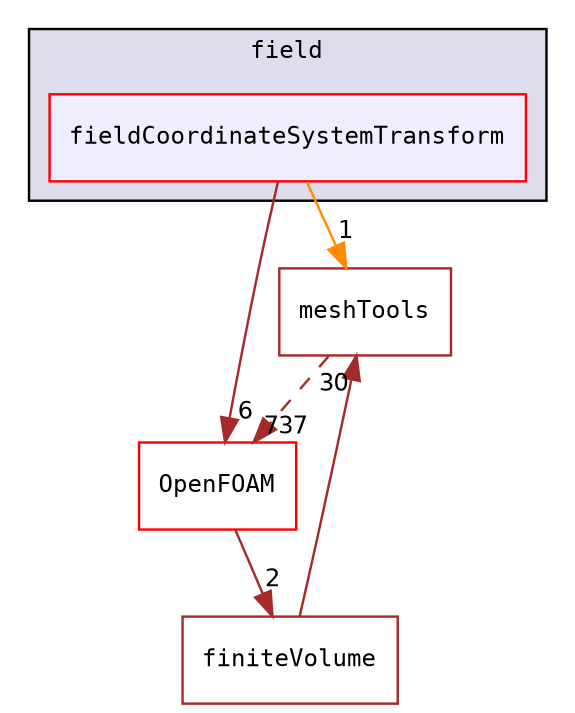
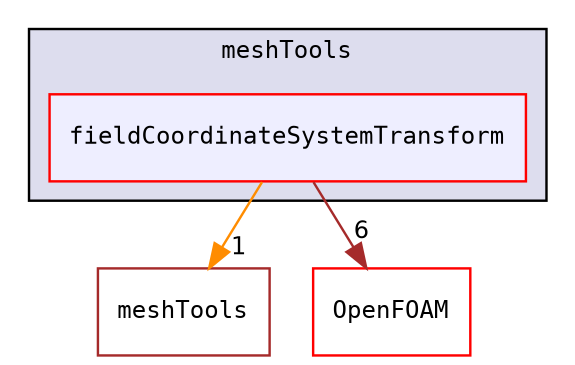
(288, 52) -> (288, 52)
(299, 390) -> none
(290, 660) -> none
